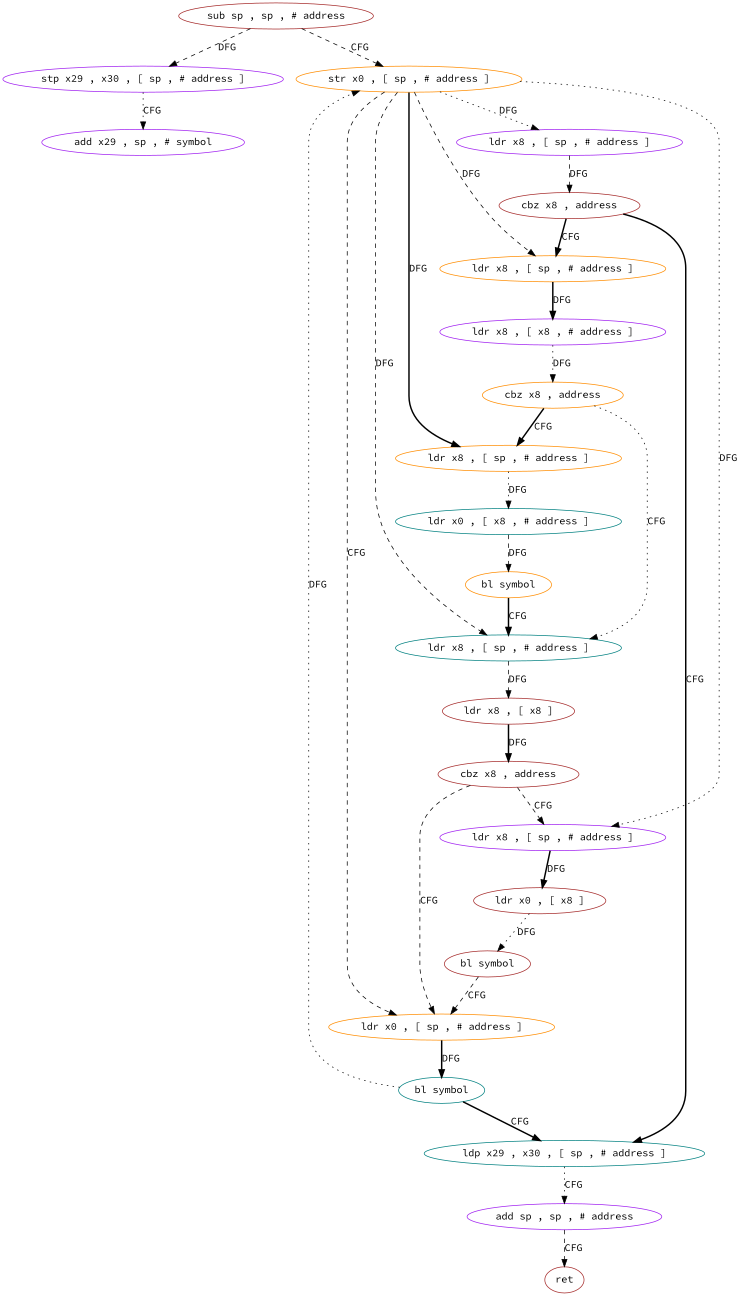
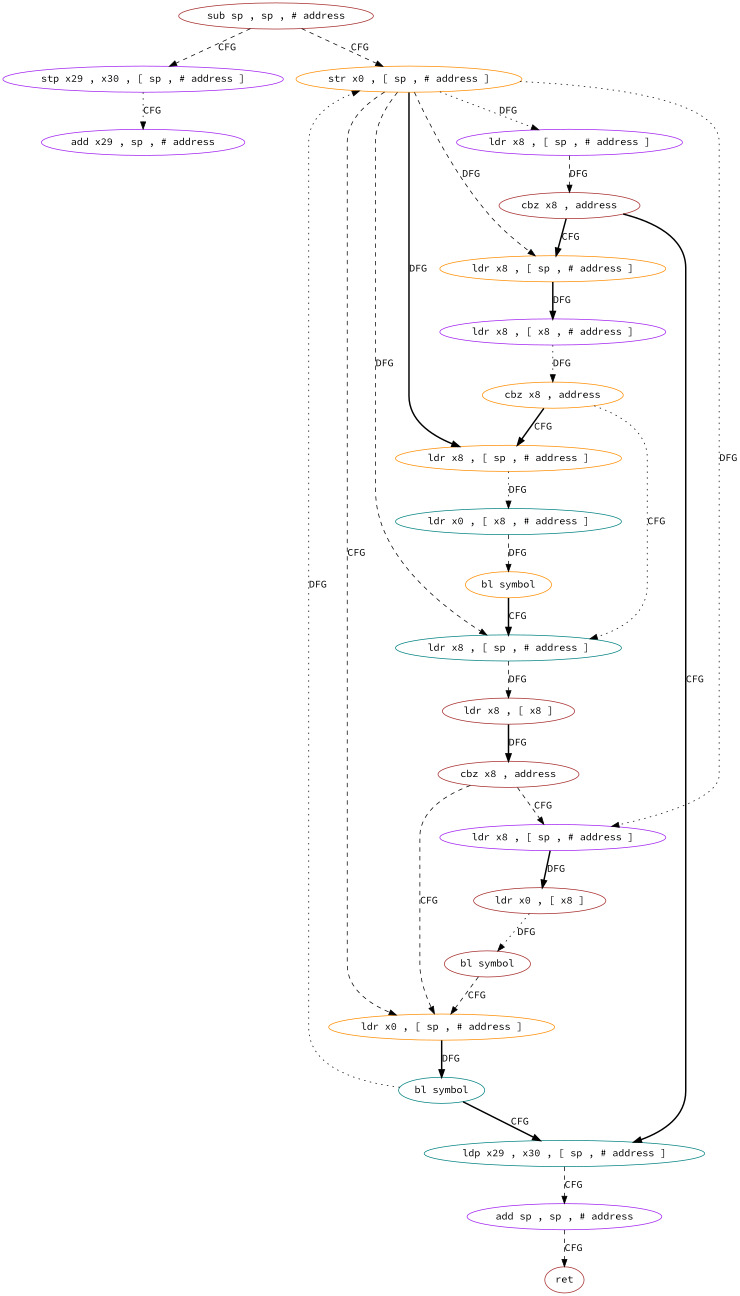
(227, 48) -> (227, 48)
(143, 142) -> (143, 142)
(564, 1181) -> (564, 1181)
